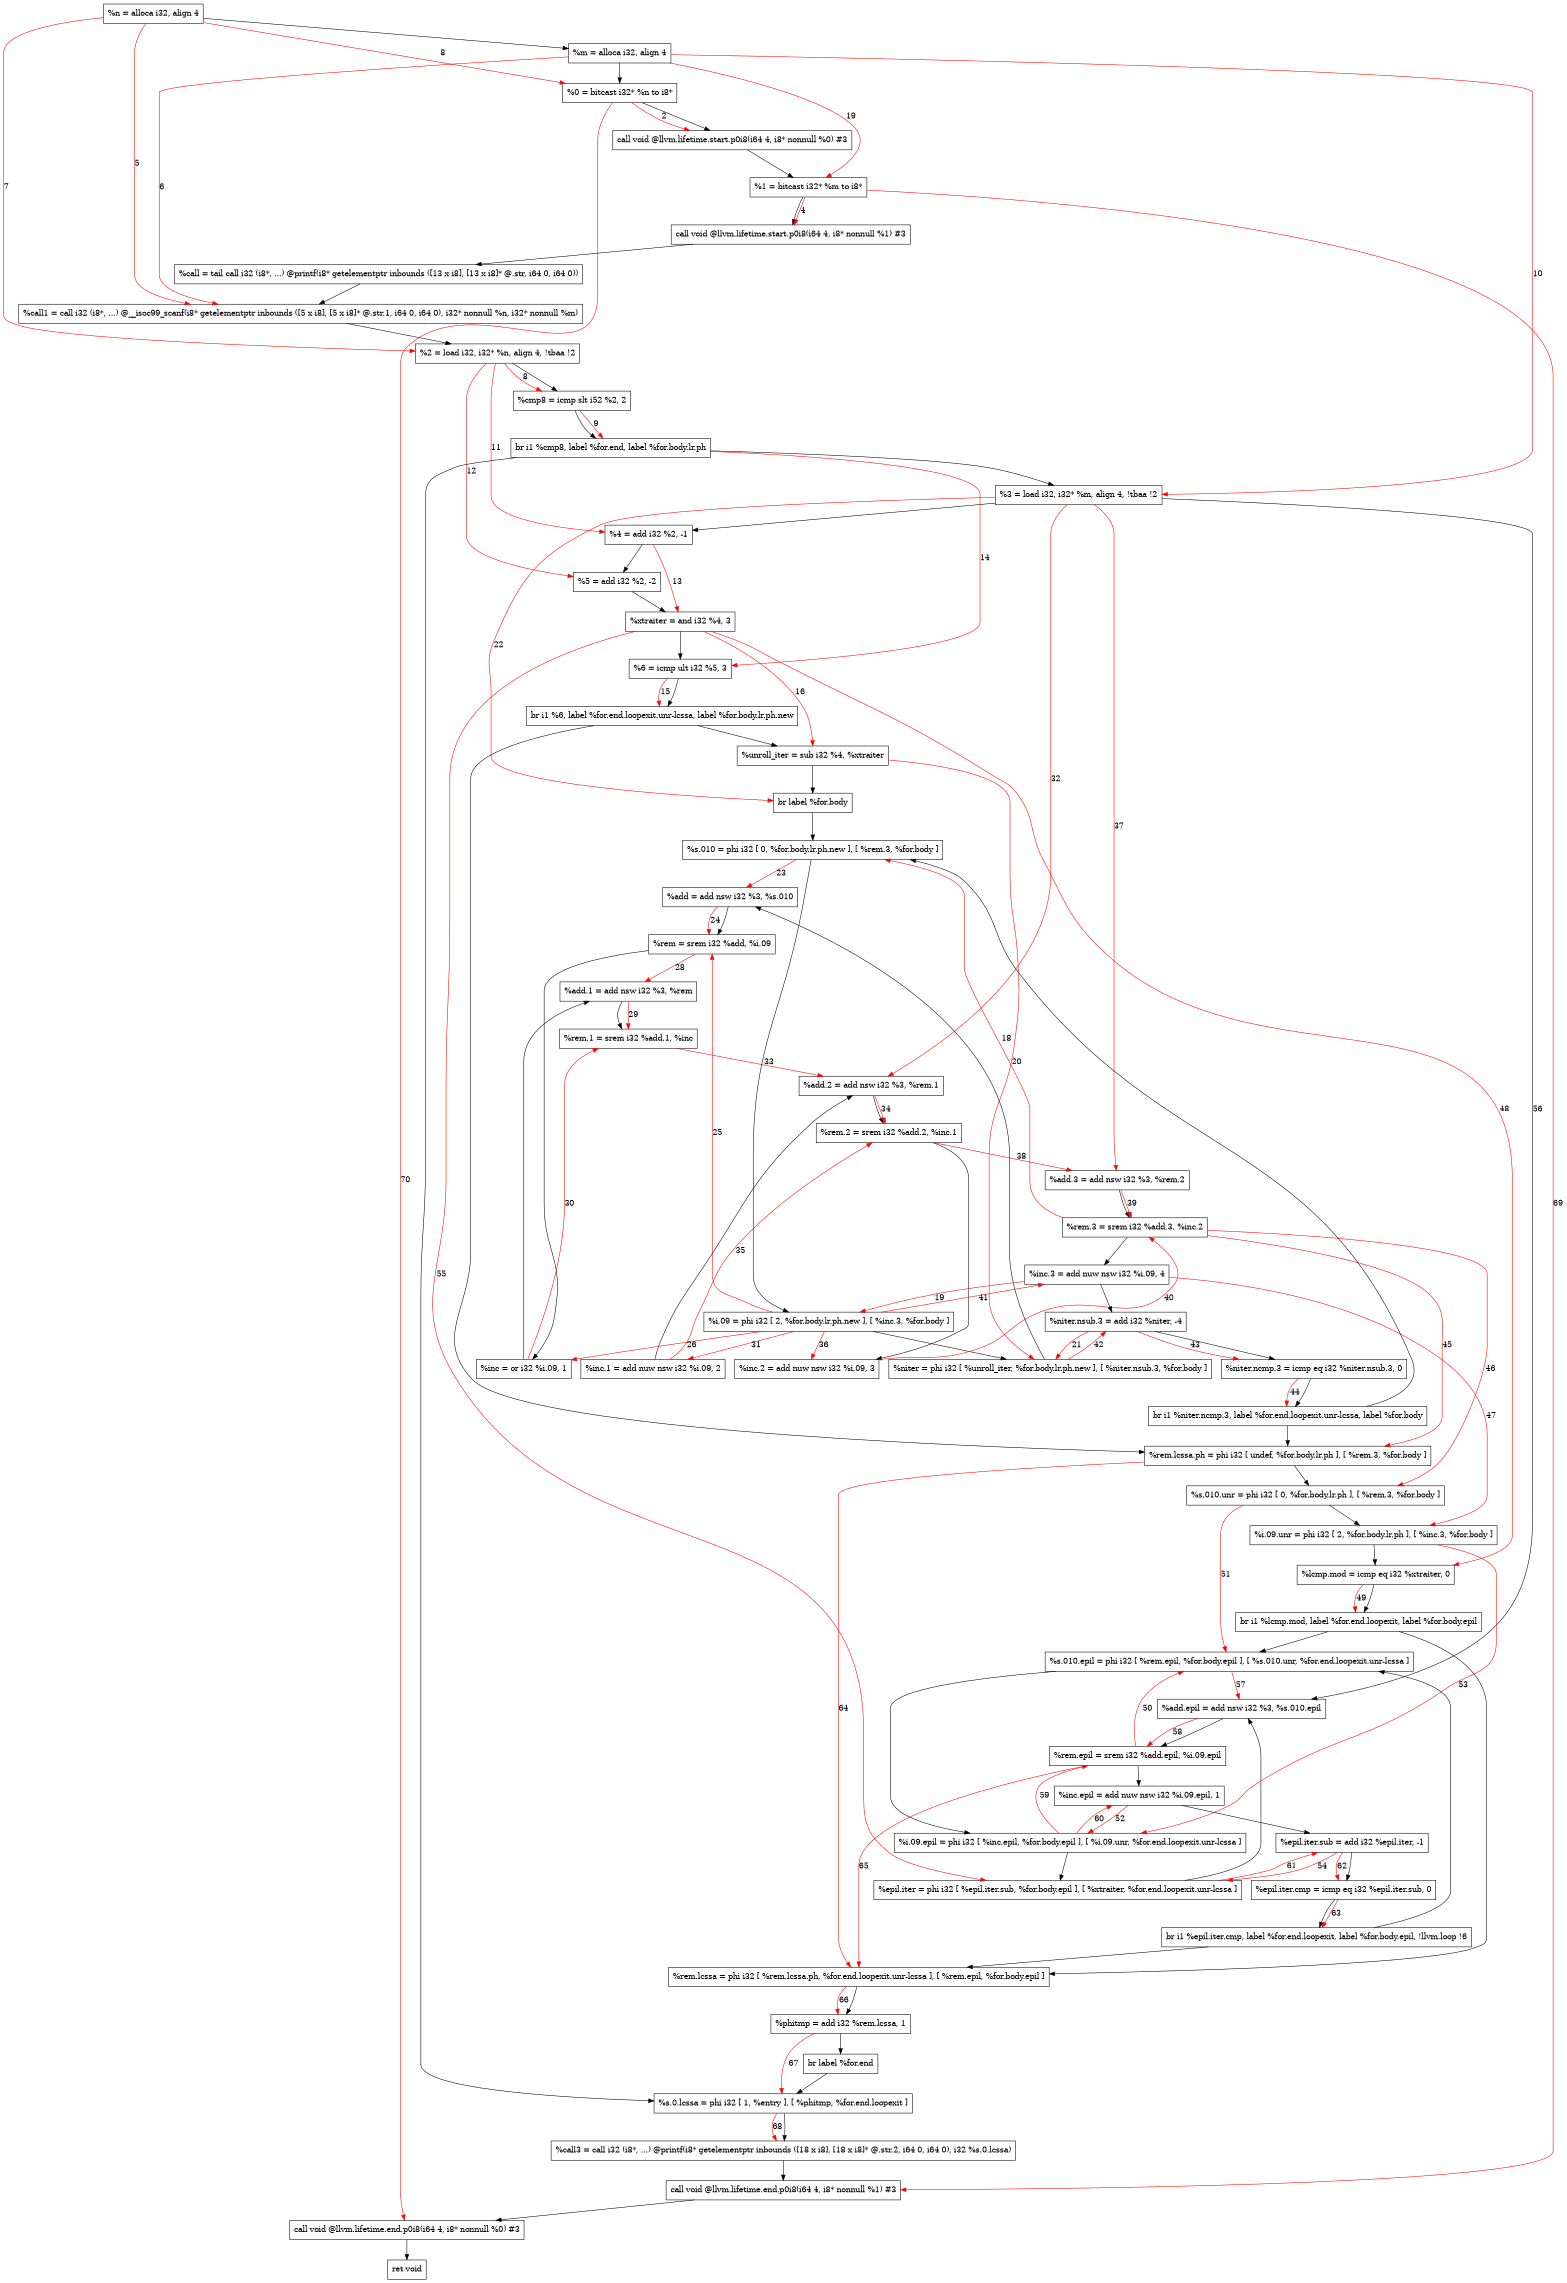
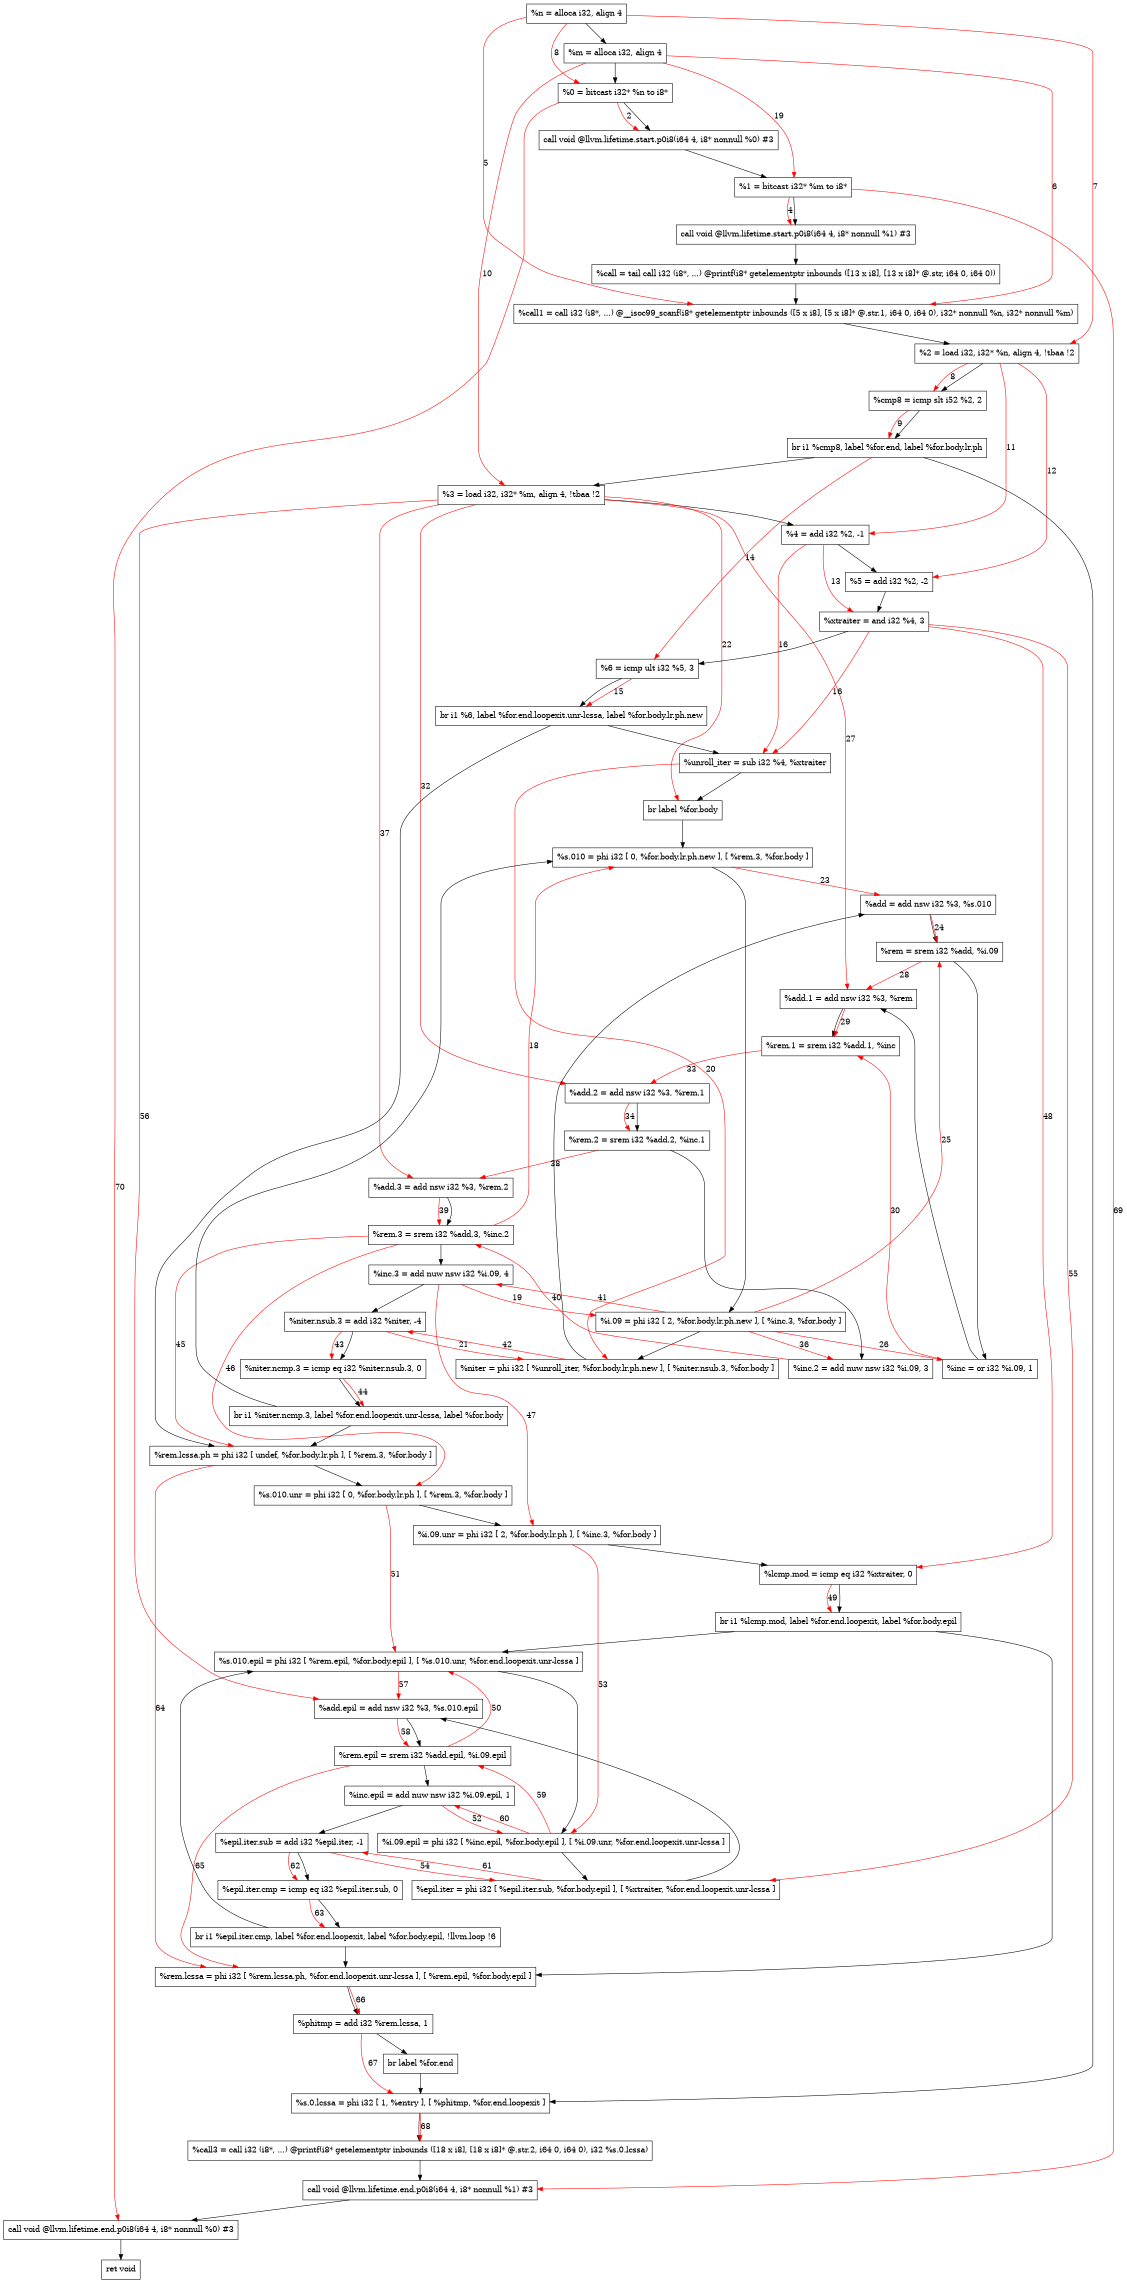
none -> (778, 642)
none -> (831, 675)
(1533, 995) -> (140, 1021)
(653, 1369) -> none
